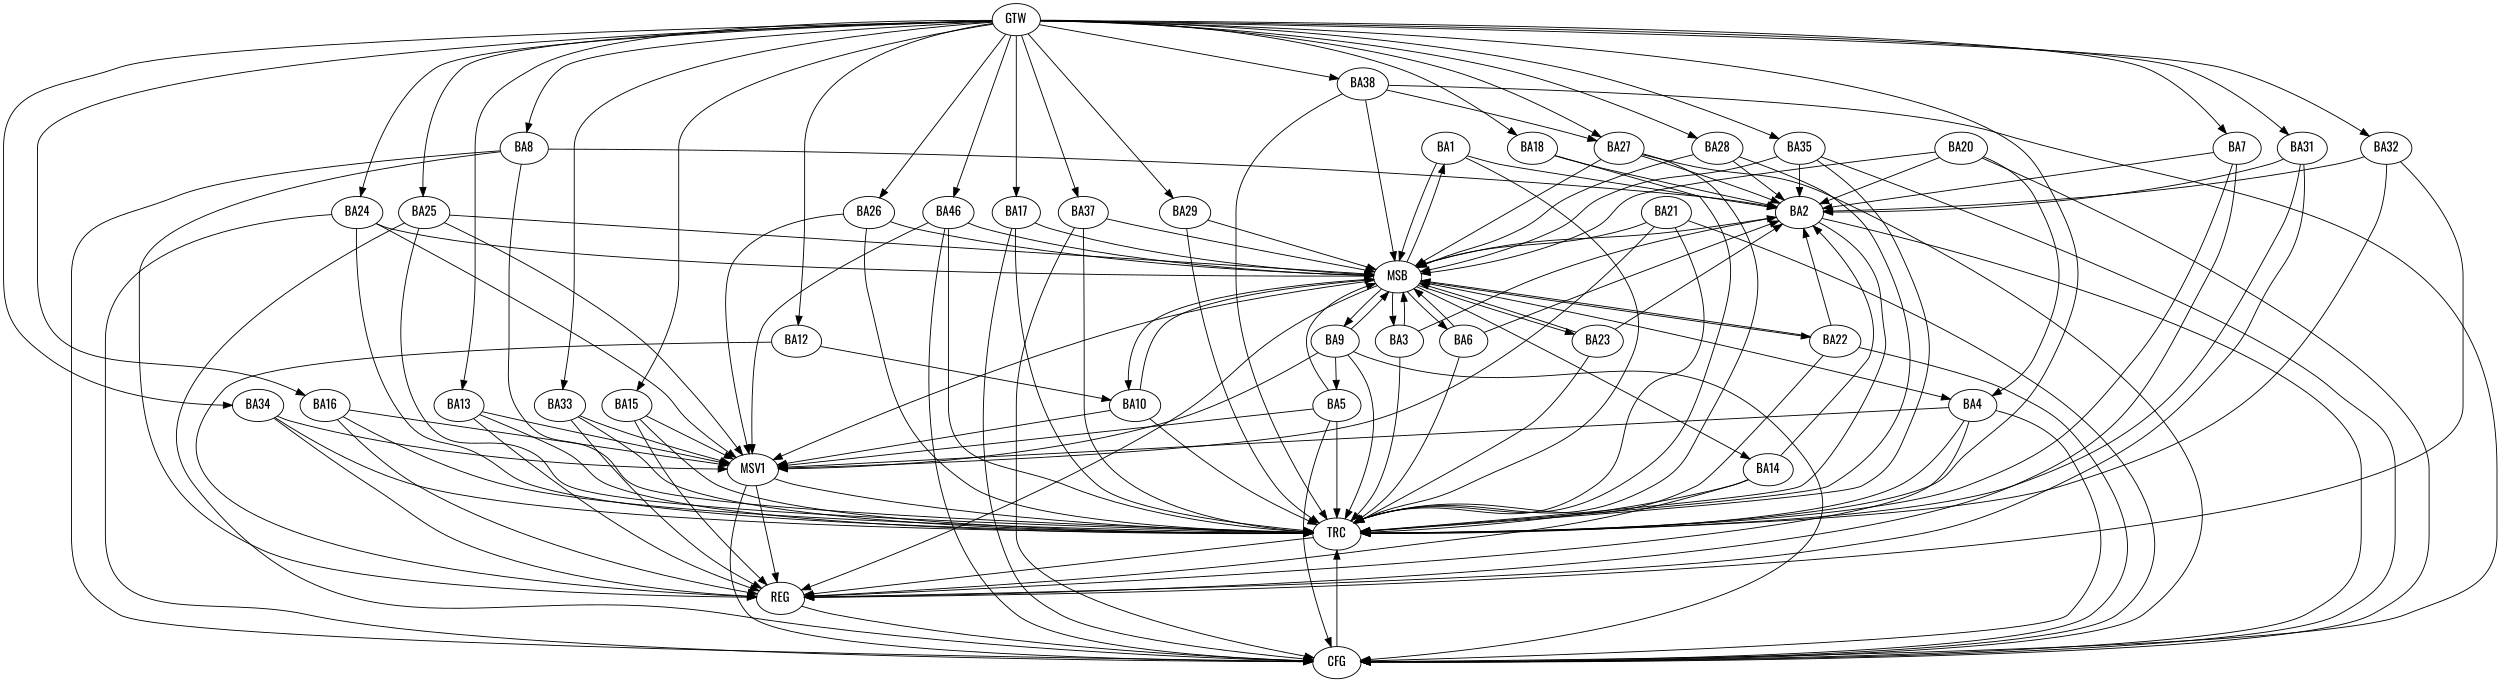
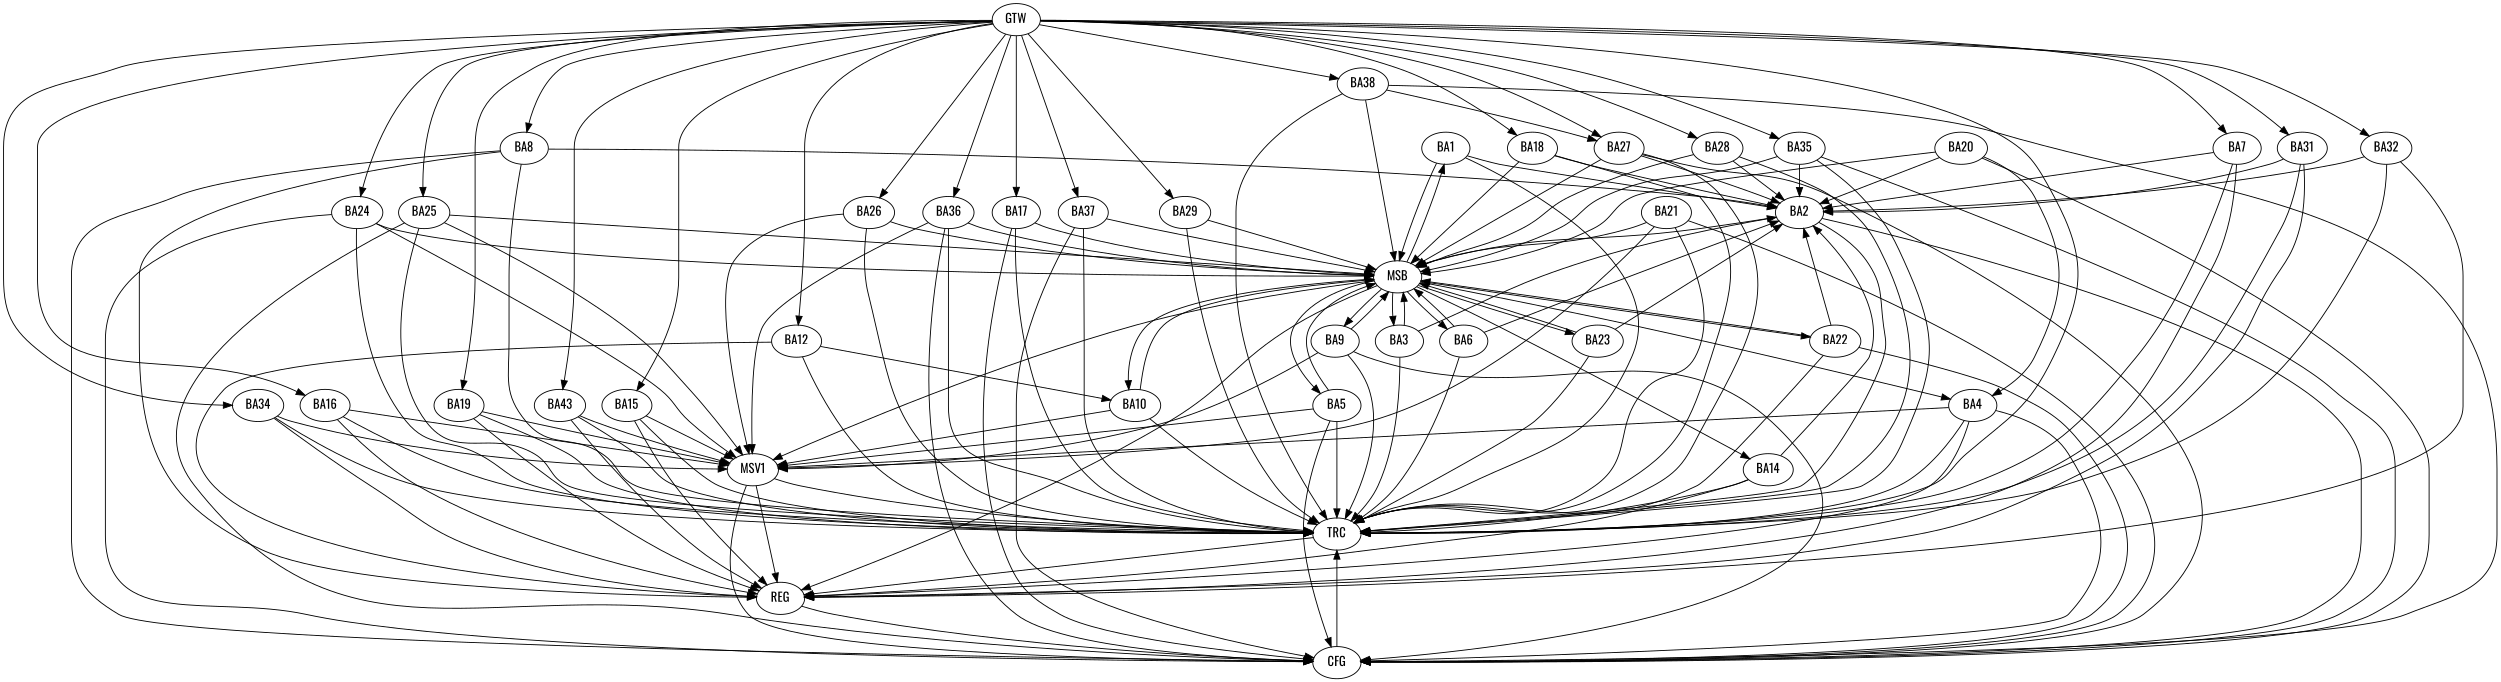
none -> (1468, 210)
(948, 213) -> (948, 213)
(1336, 369) -> (1305, 313)
(459, 405) -> (459, 405)
(560, 405) -> (560, 405)
none -> (934, 499)
